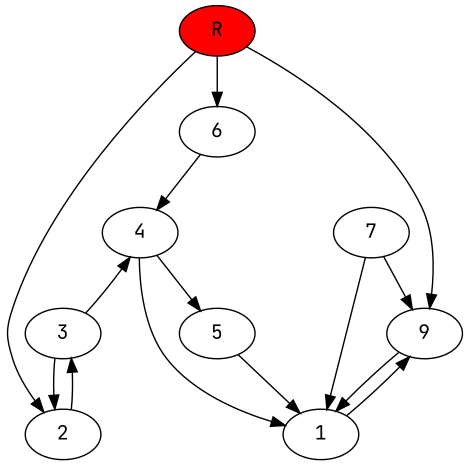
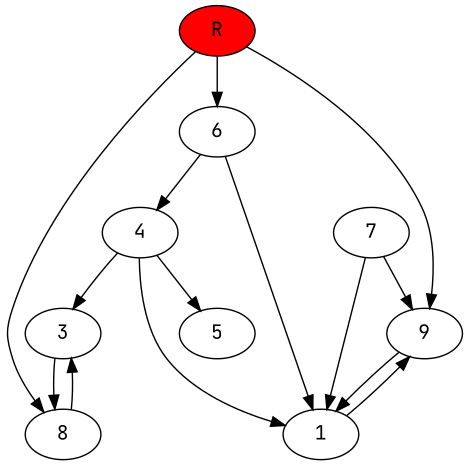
(104, 292) -> (99, 275)
(264, 379) -> (267, 276)
(63, 434) -> (63, 434)
